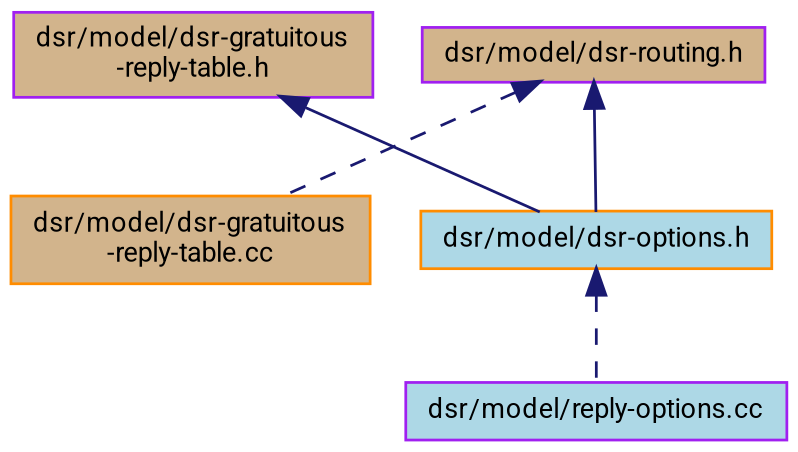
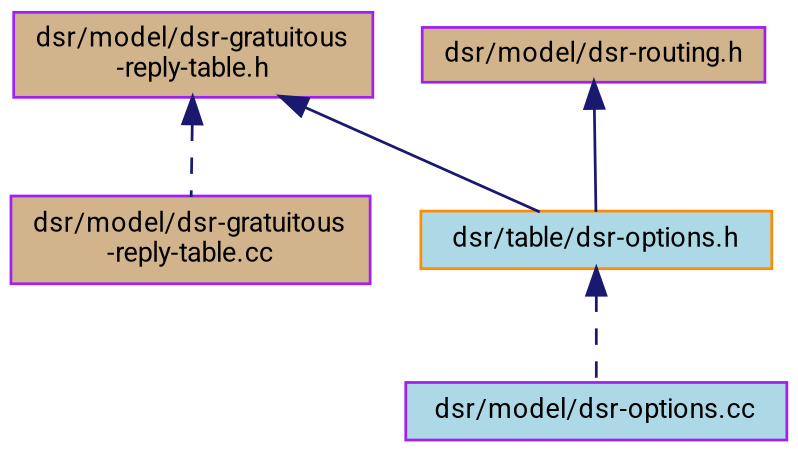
(416, 137) -> (192, 161)
(191, 240) -> (191, 240)
(596, 240) -> (596, 240)
(596, 411) -> (596, 411)
